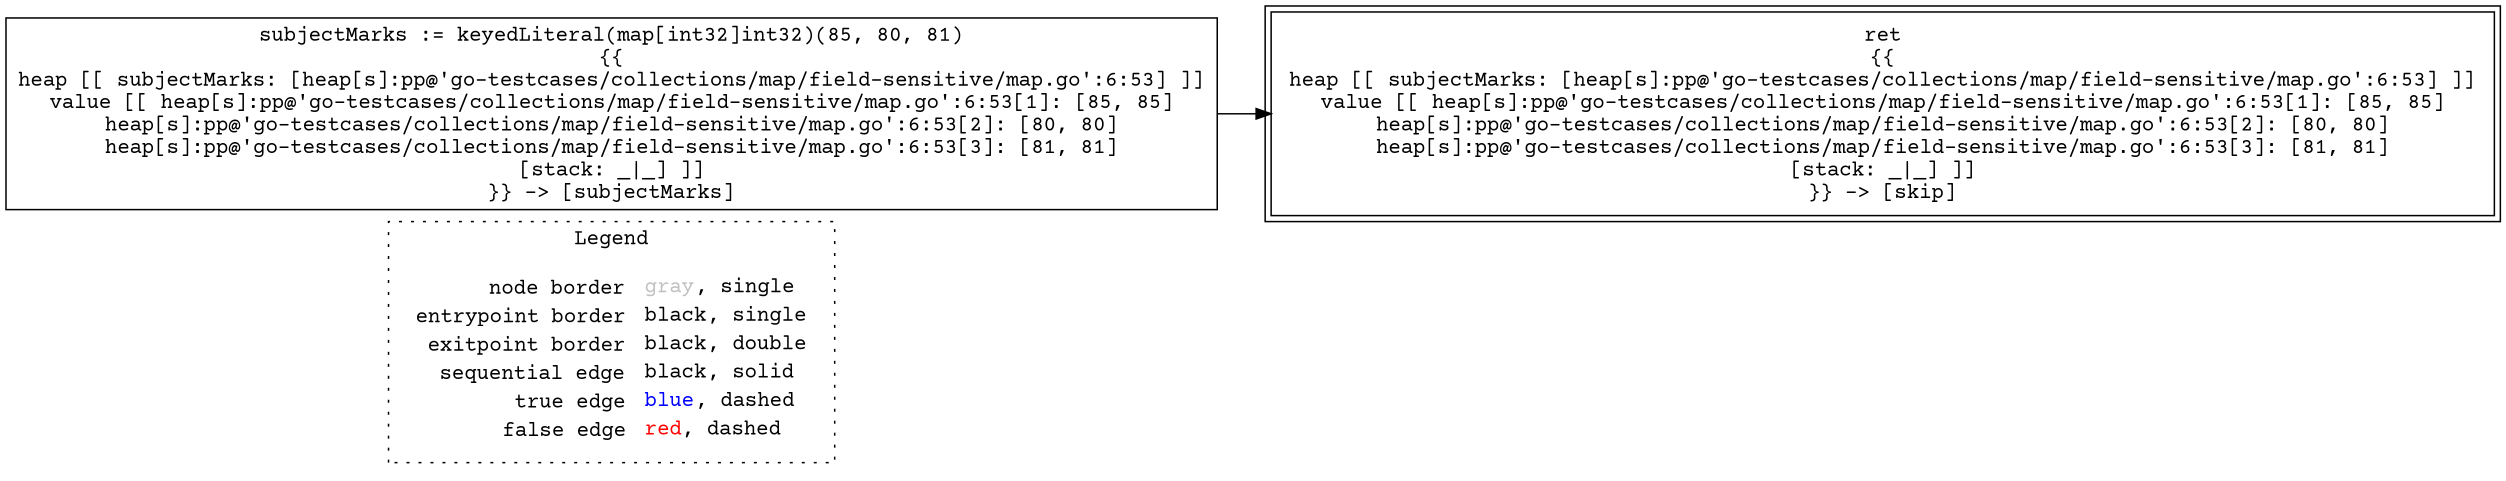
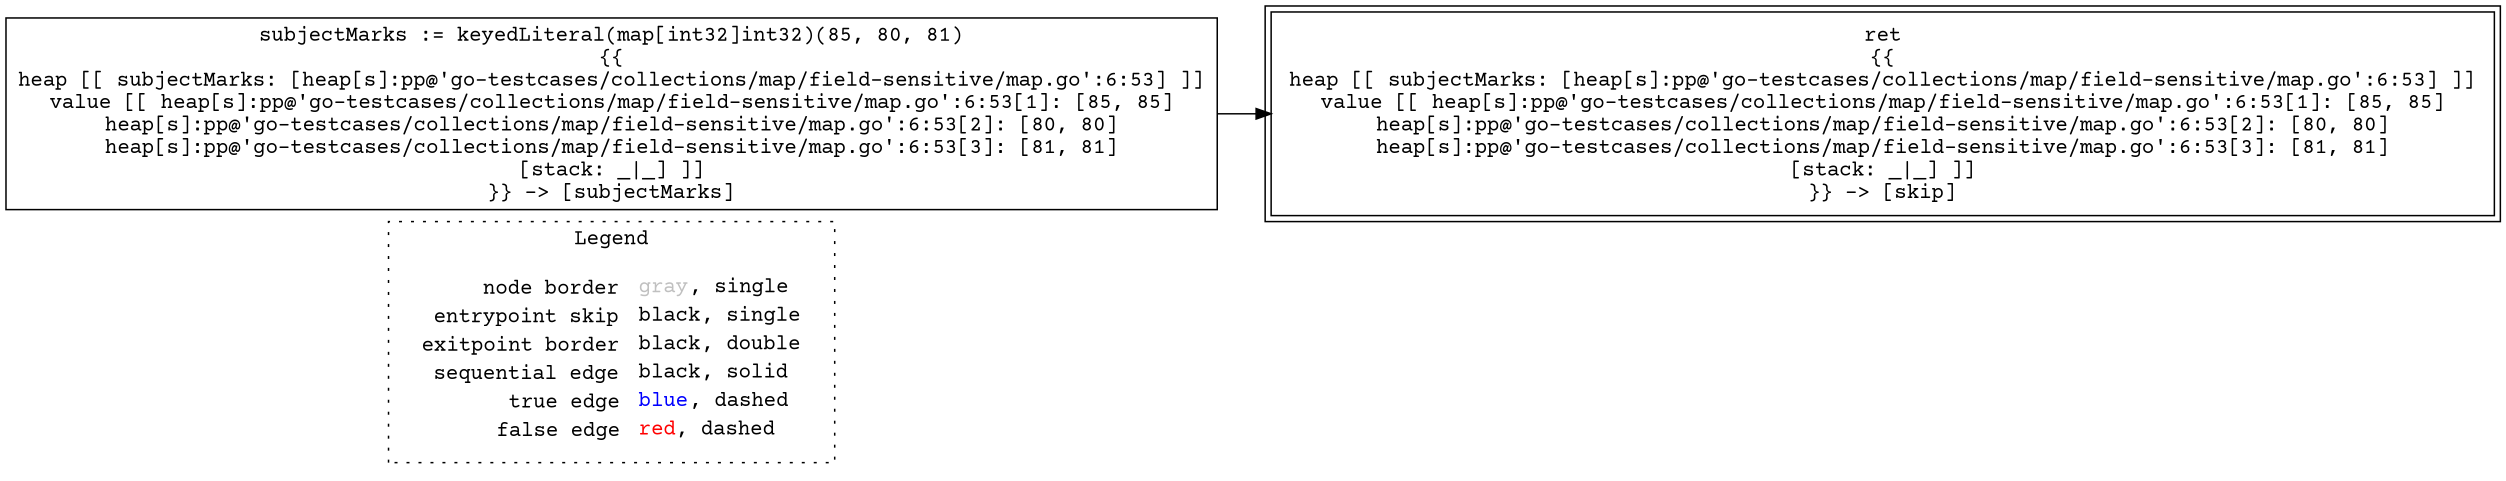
(527, 316) -> (533, 316)
